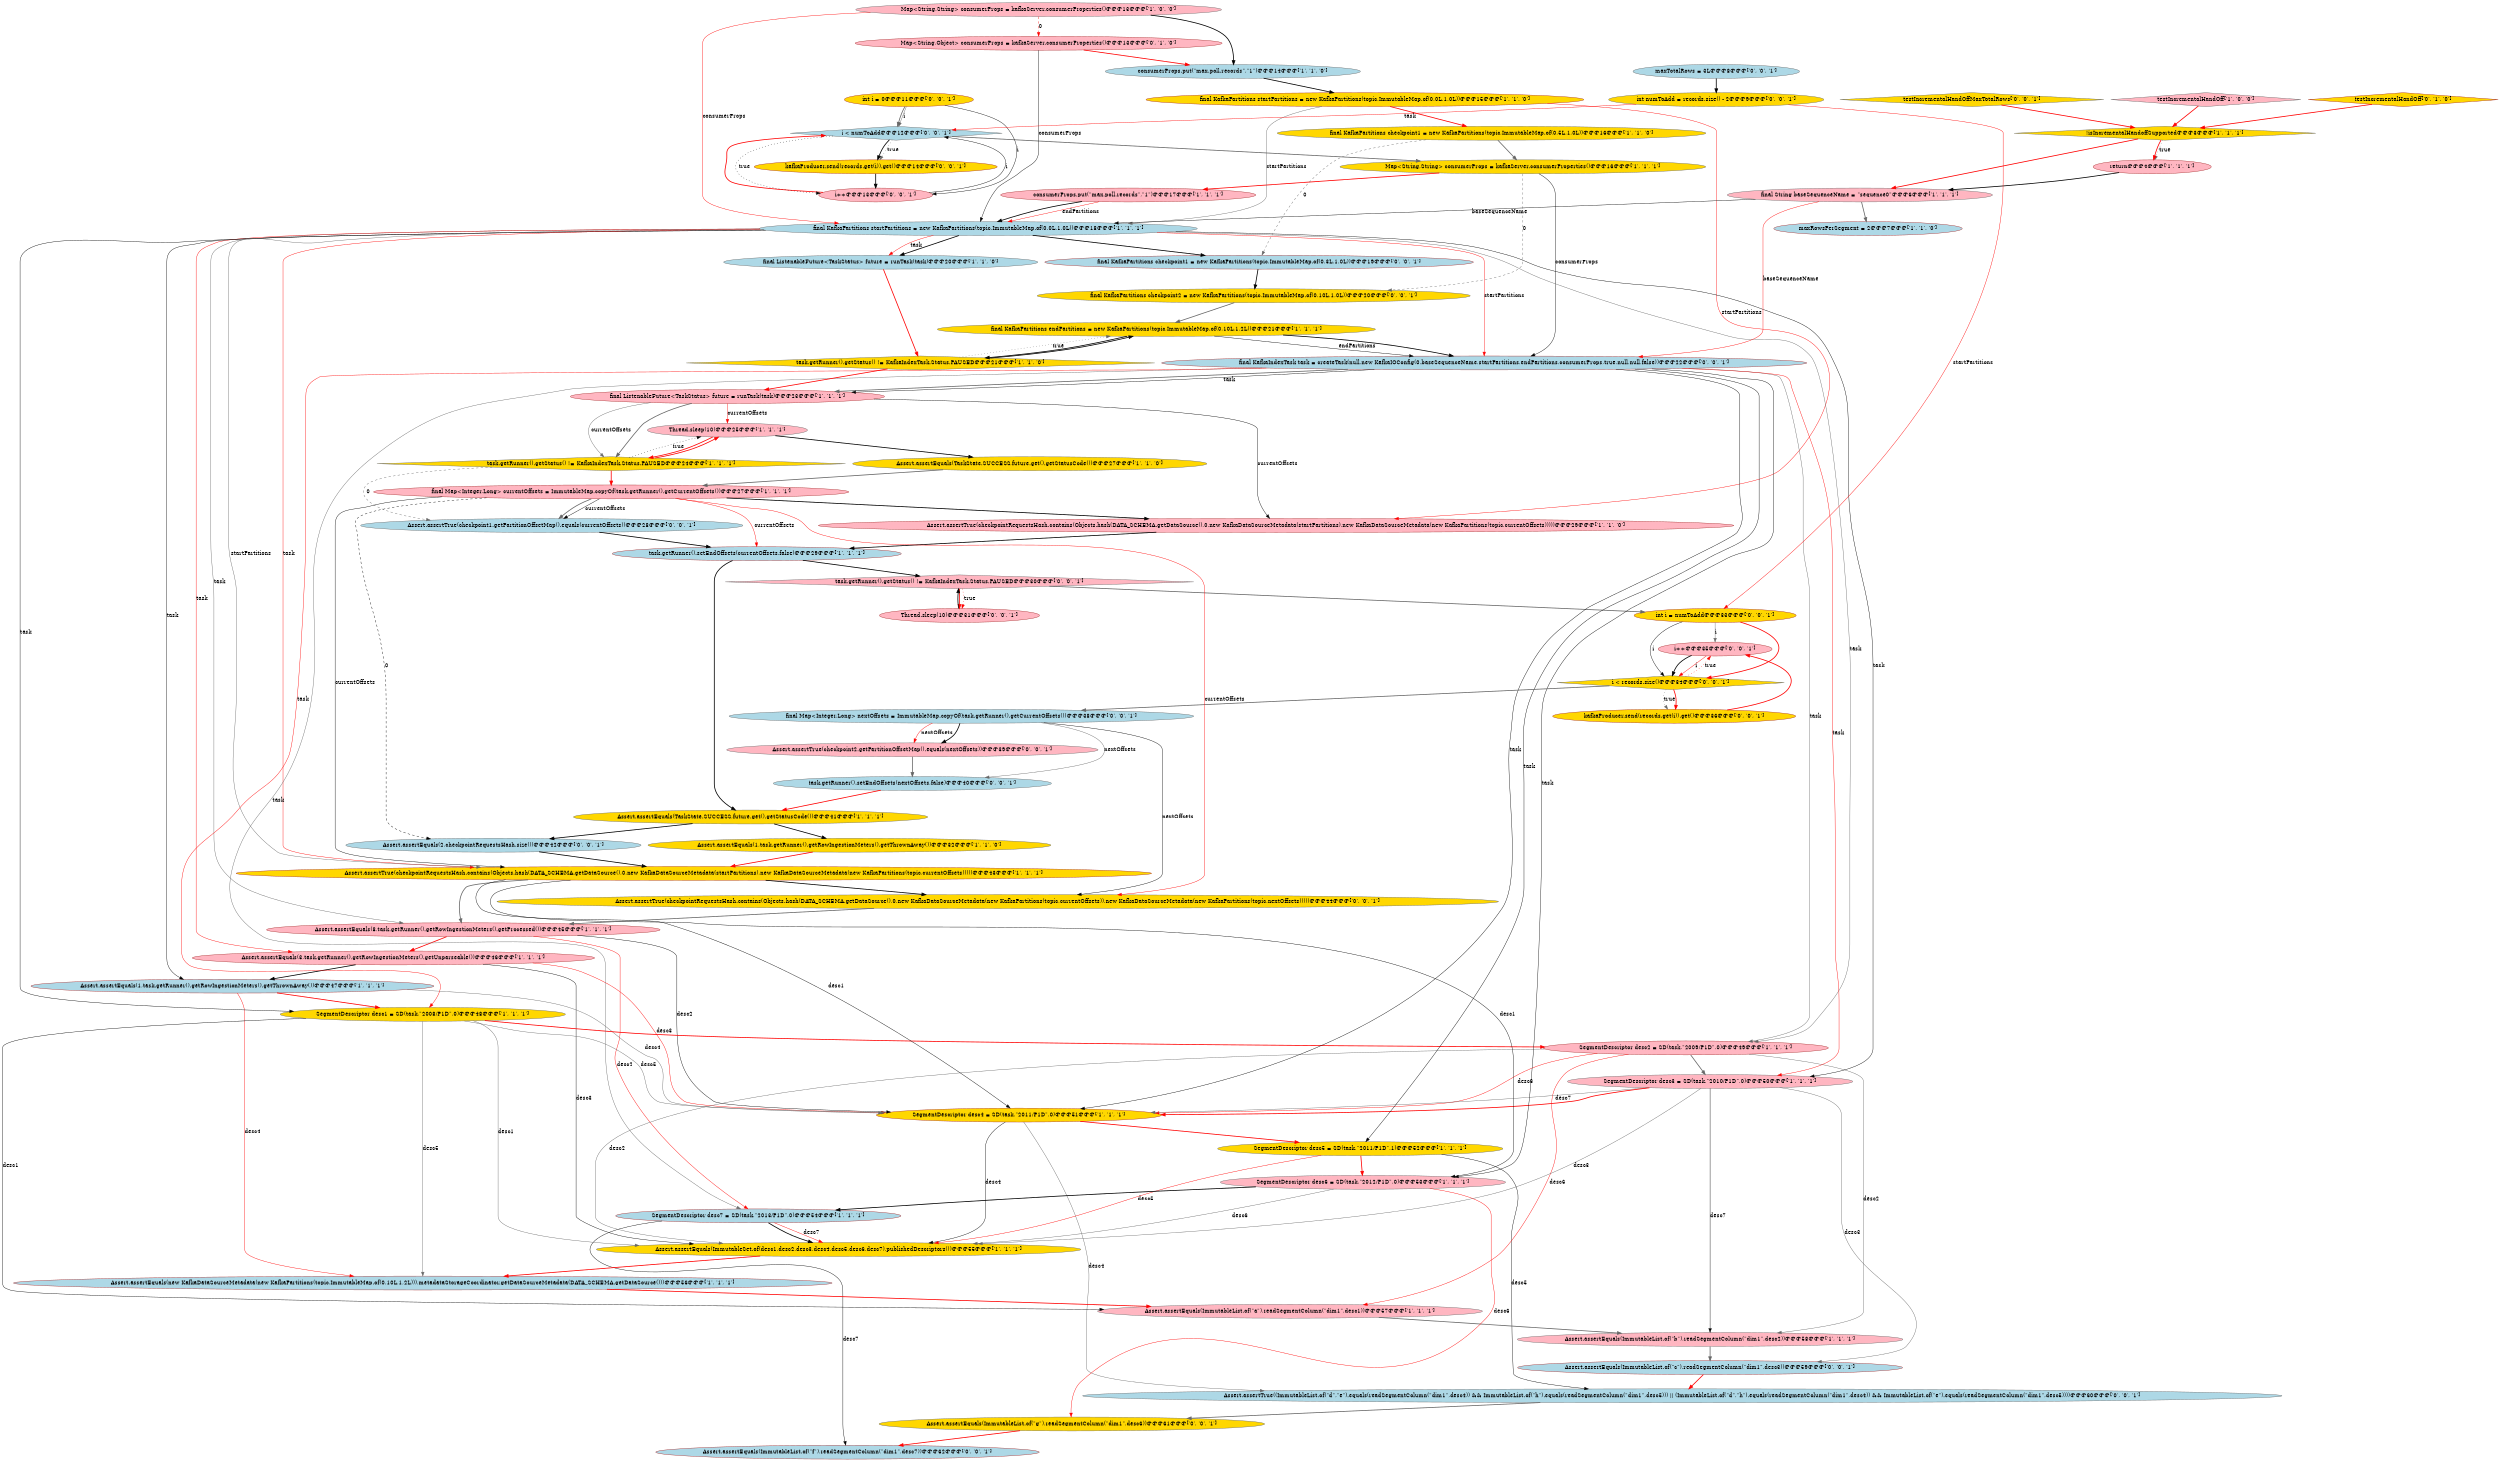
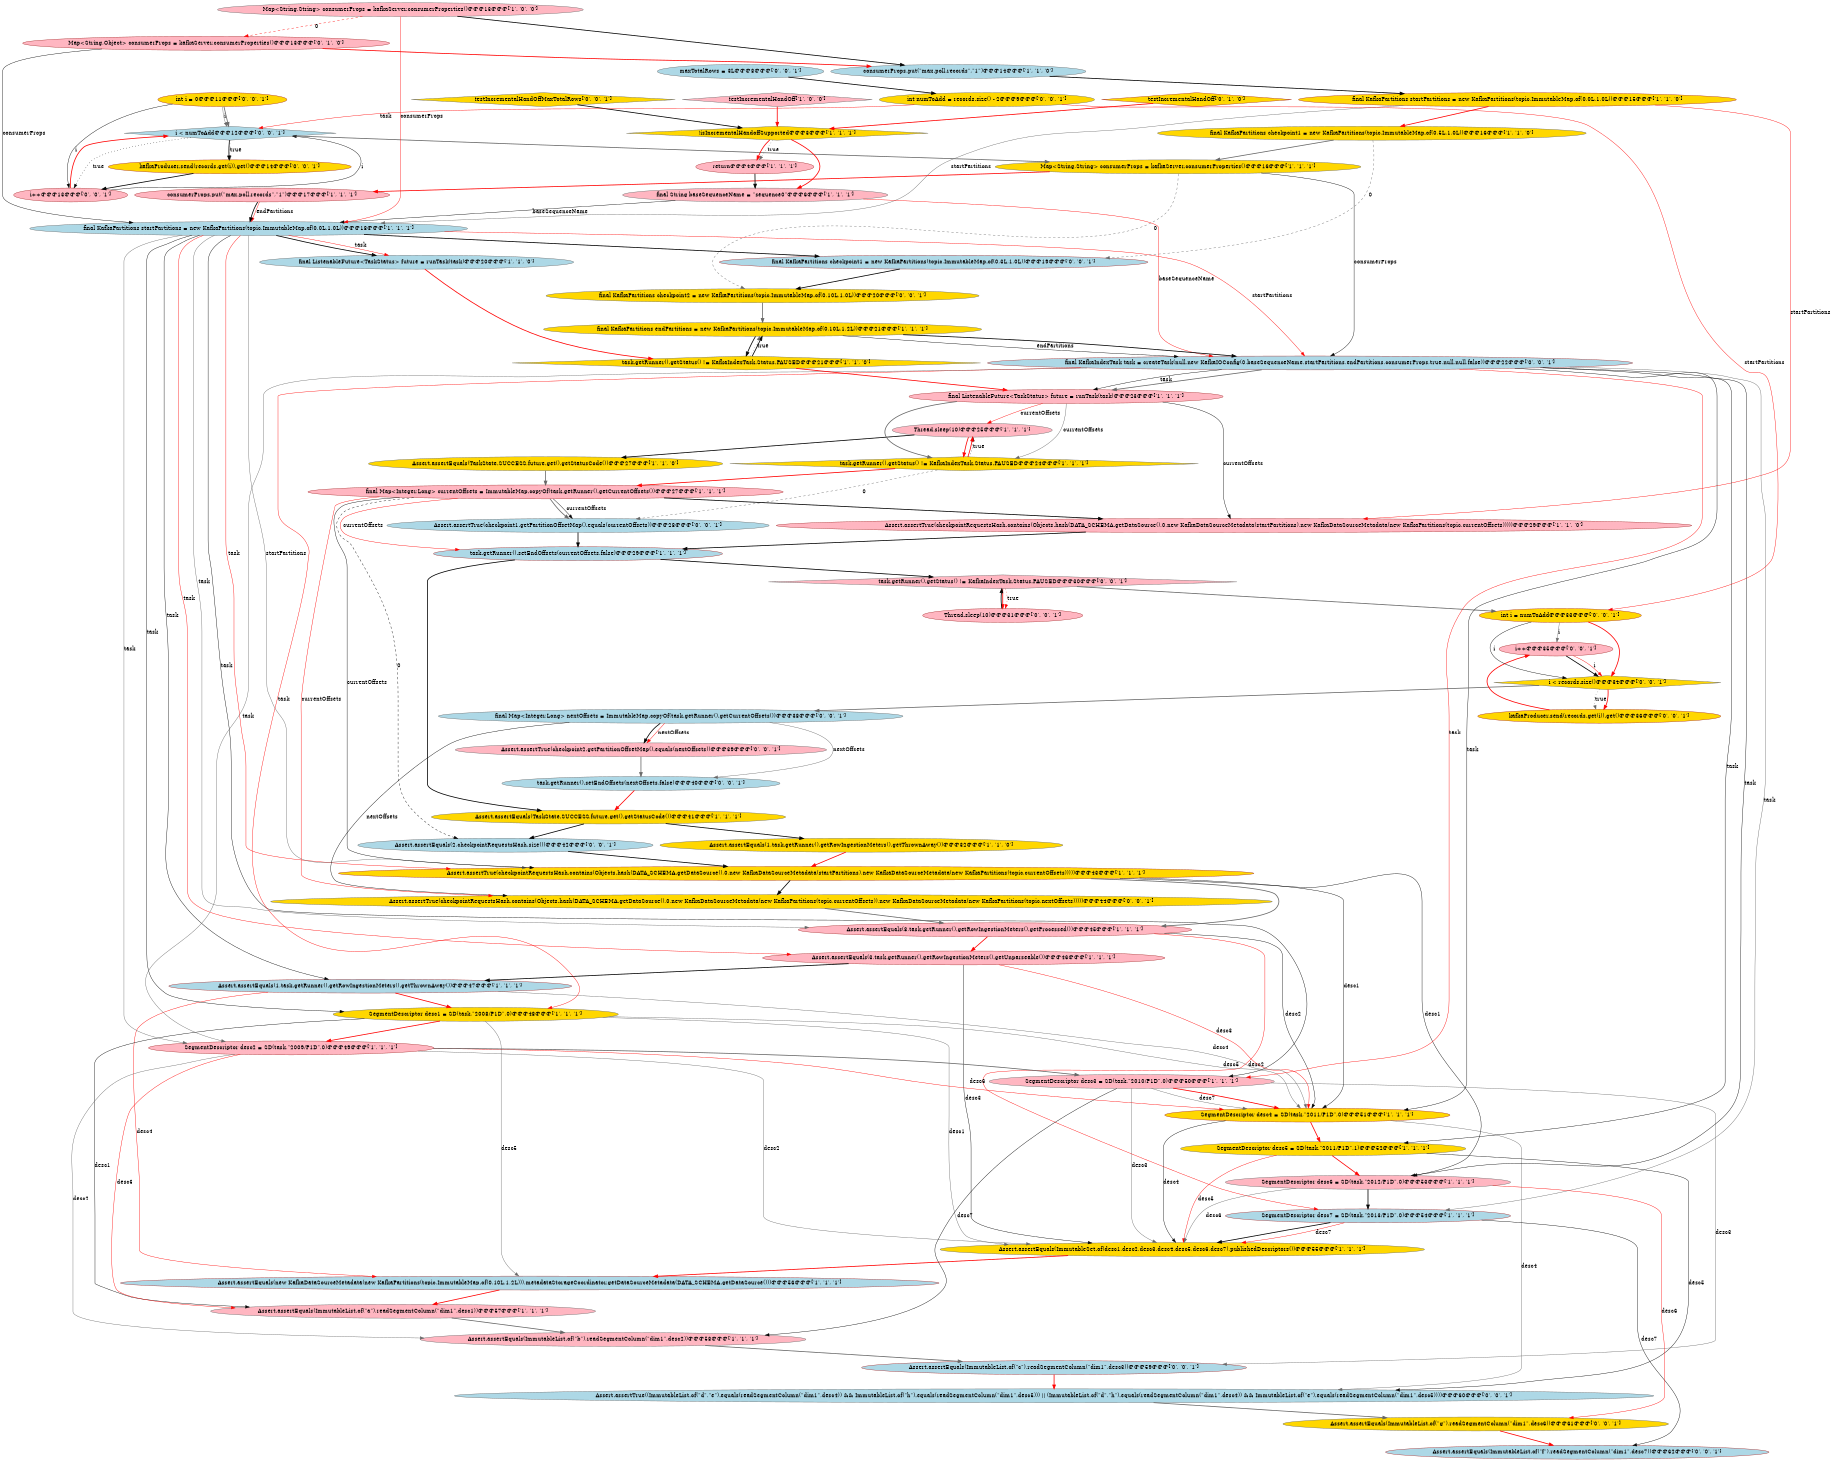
(2066, 116) -> (658, 116)
(1868, 229) -> none
(1698, 669) -> none
